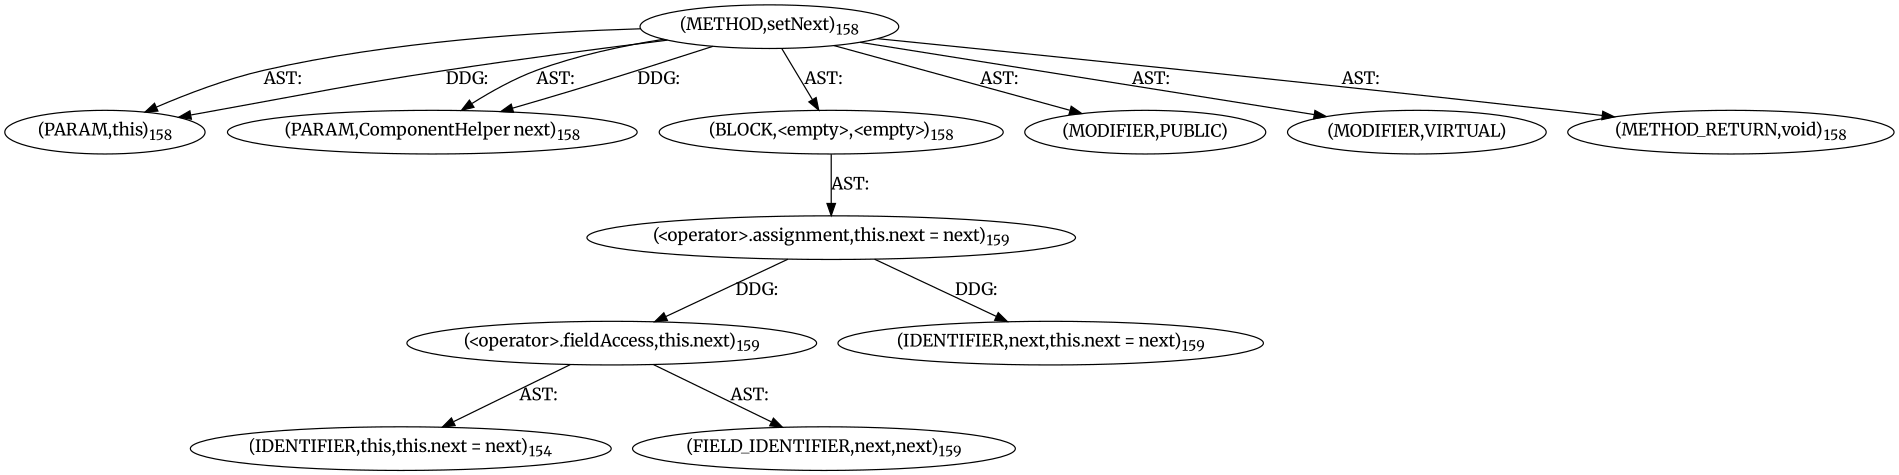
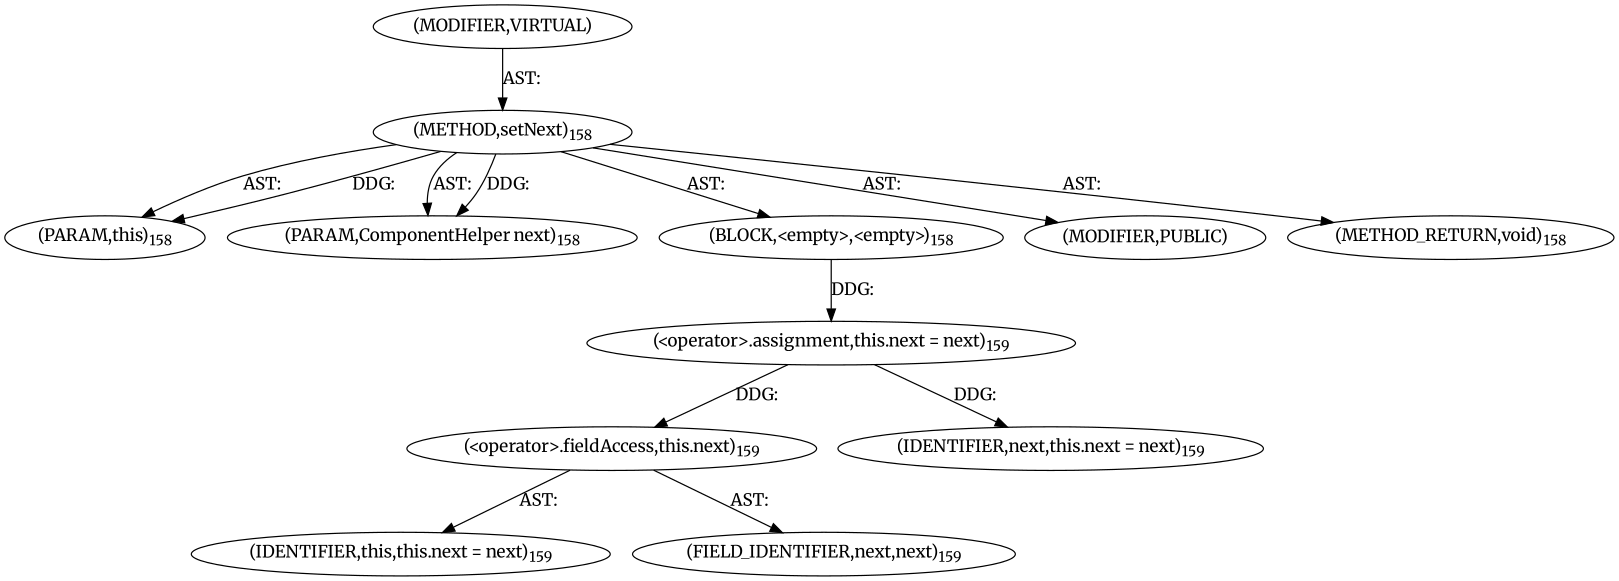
(1087, 78) -> (503, 73)
(852, 185) -> (855, 290)
(541, 447) -> (541, 552)
